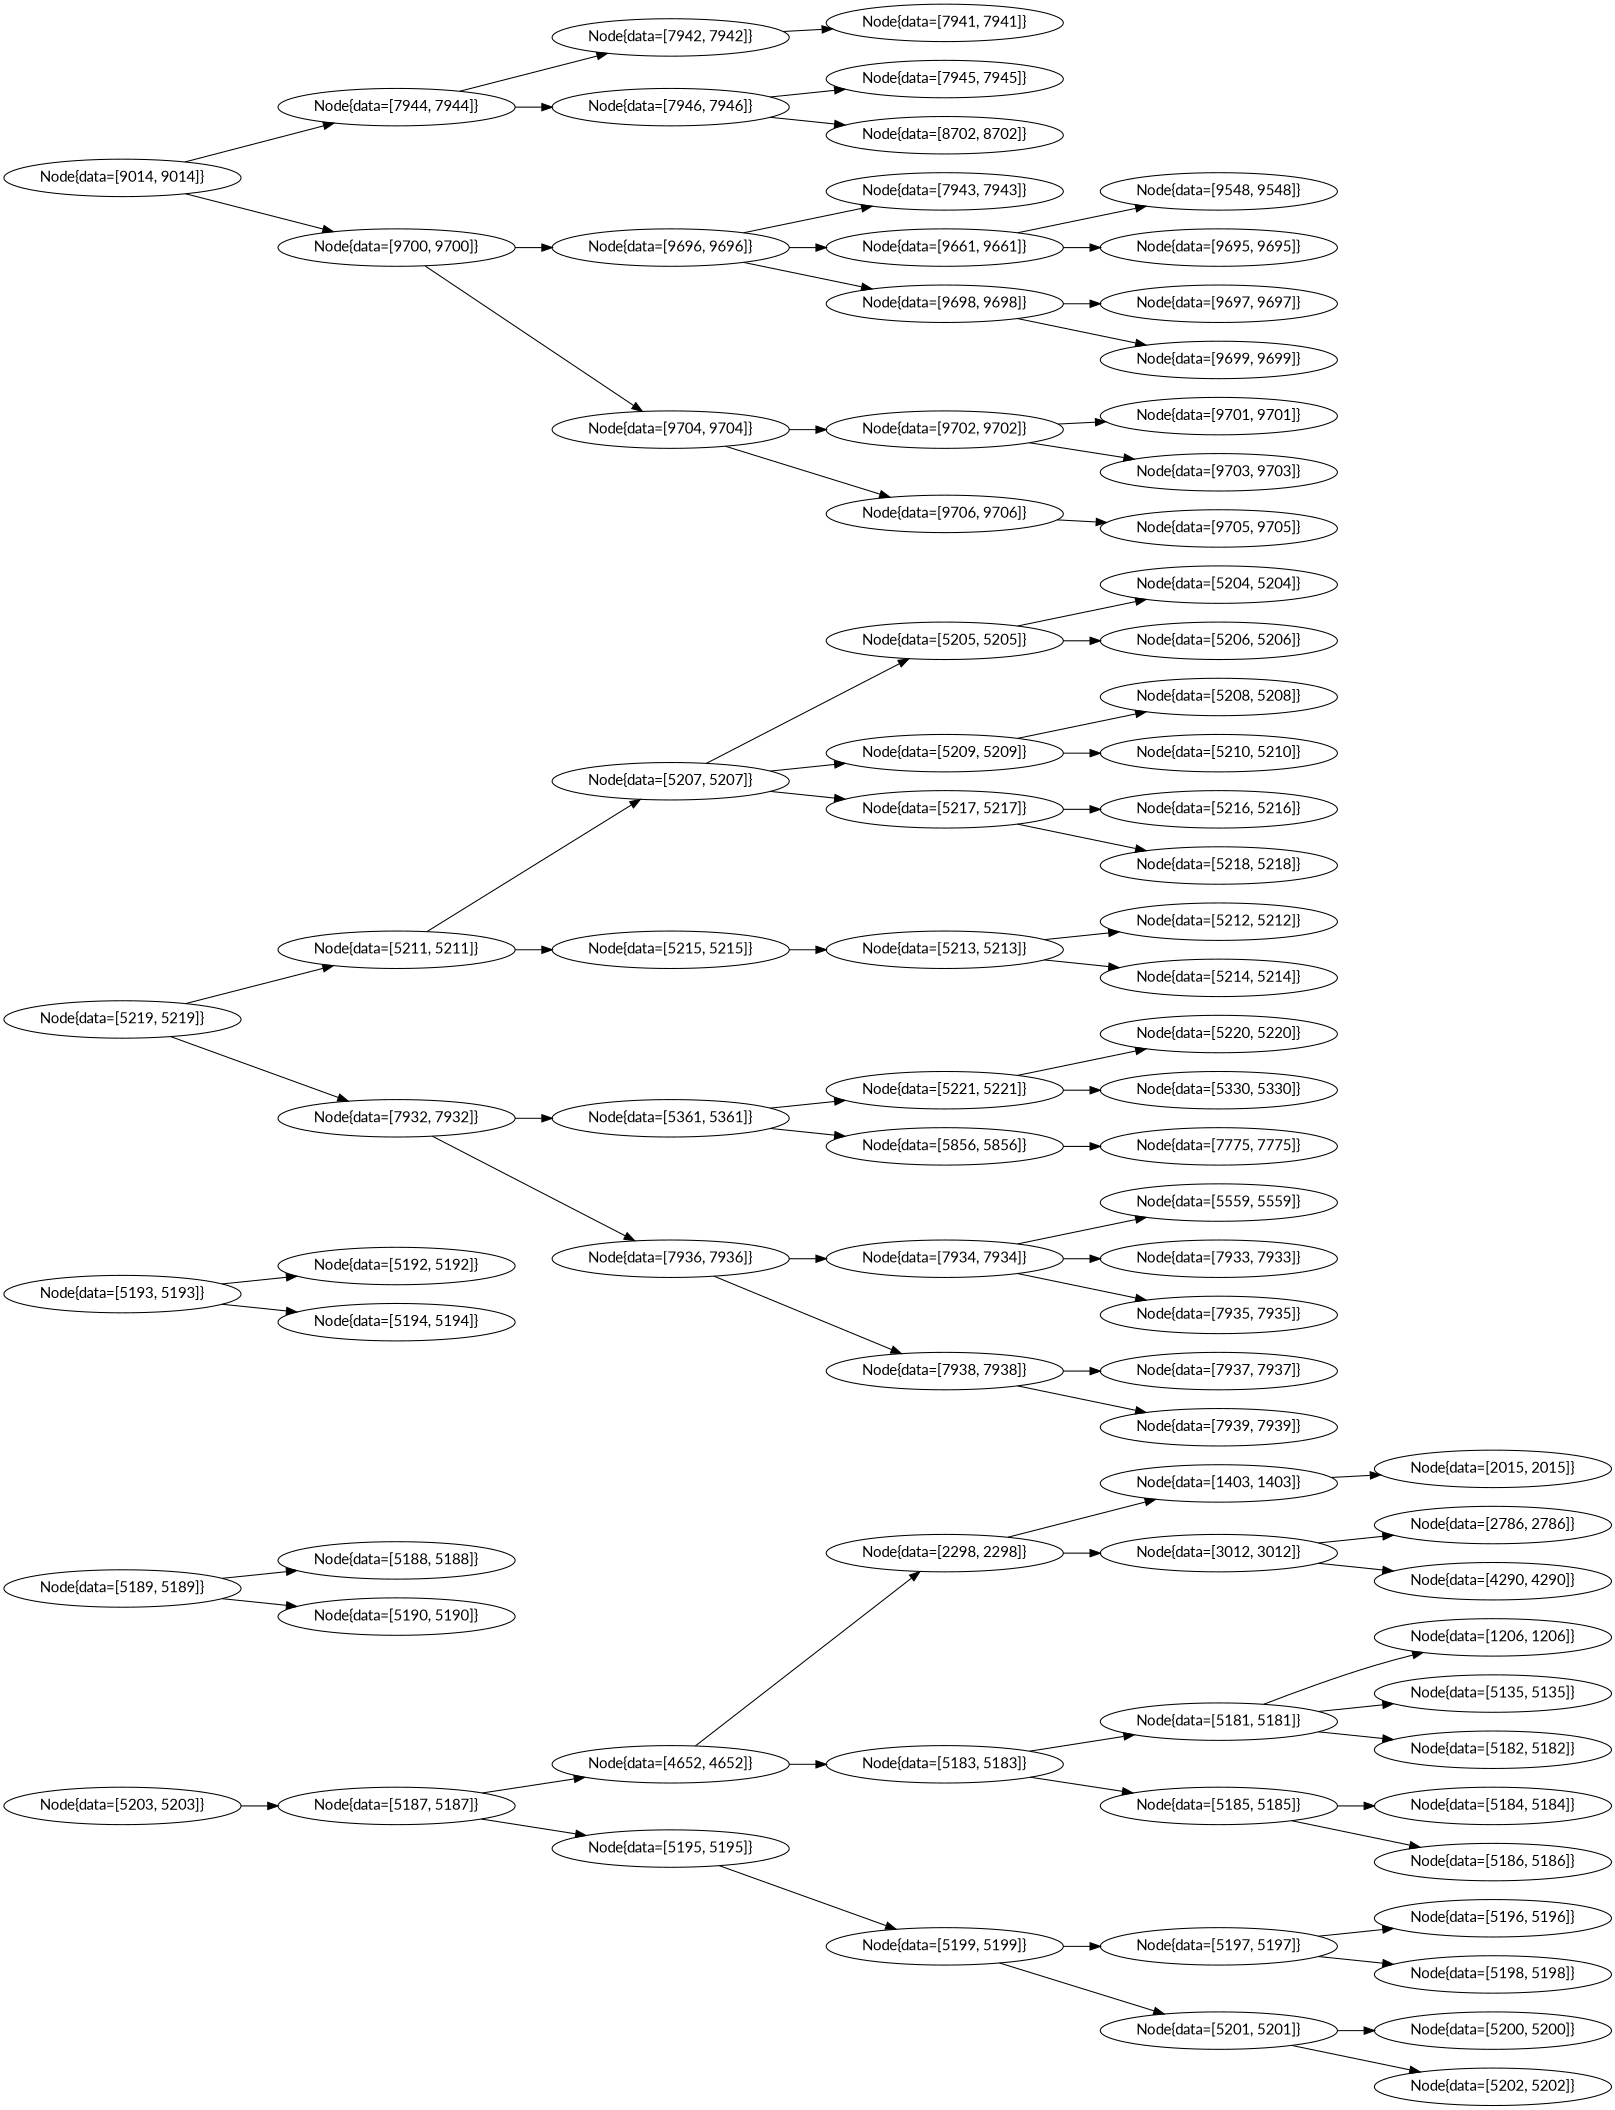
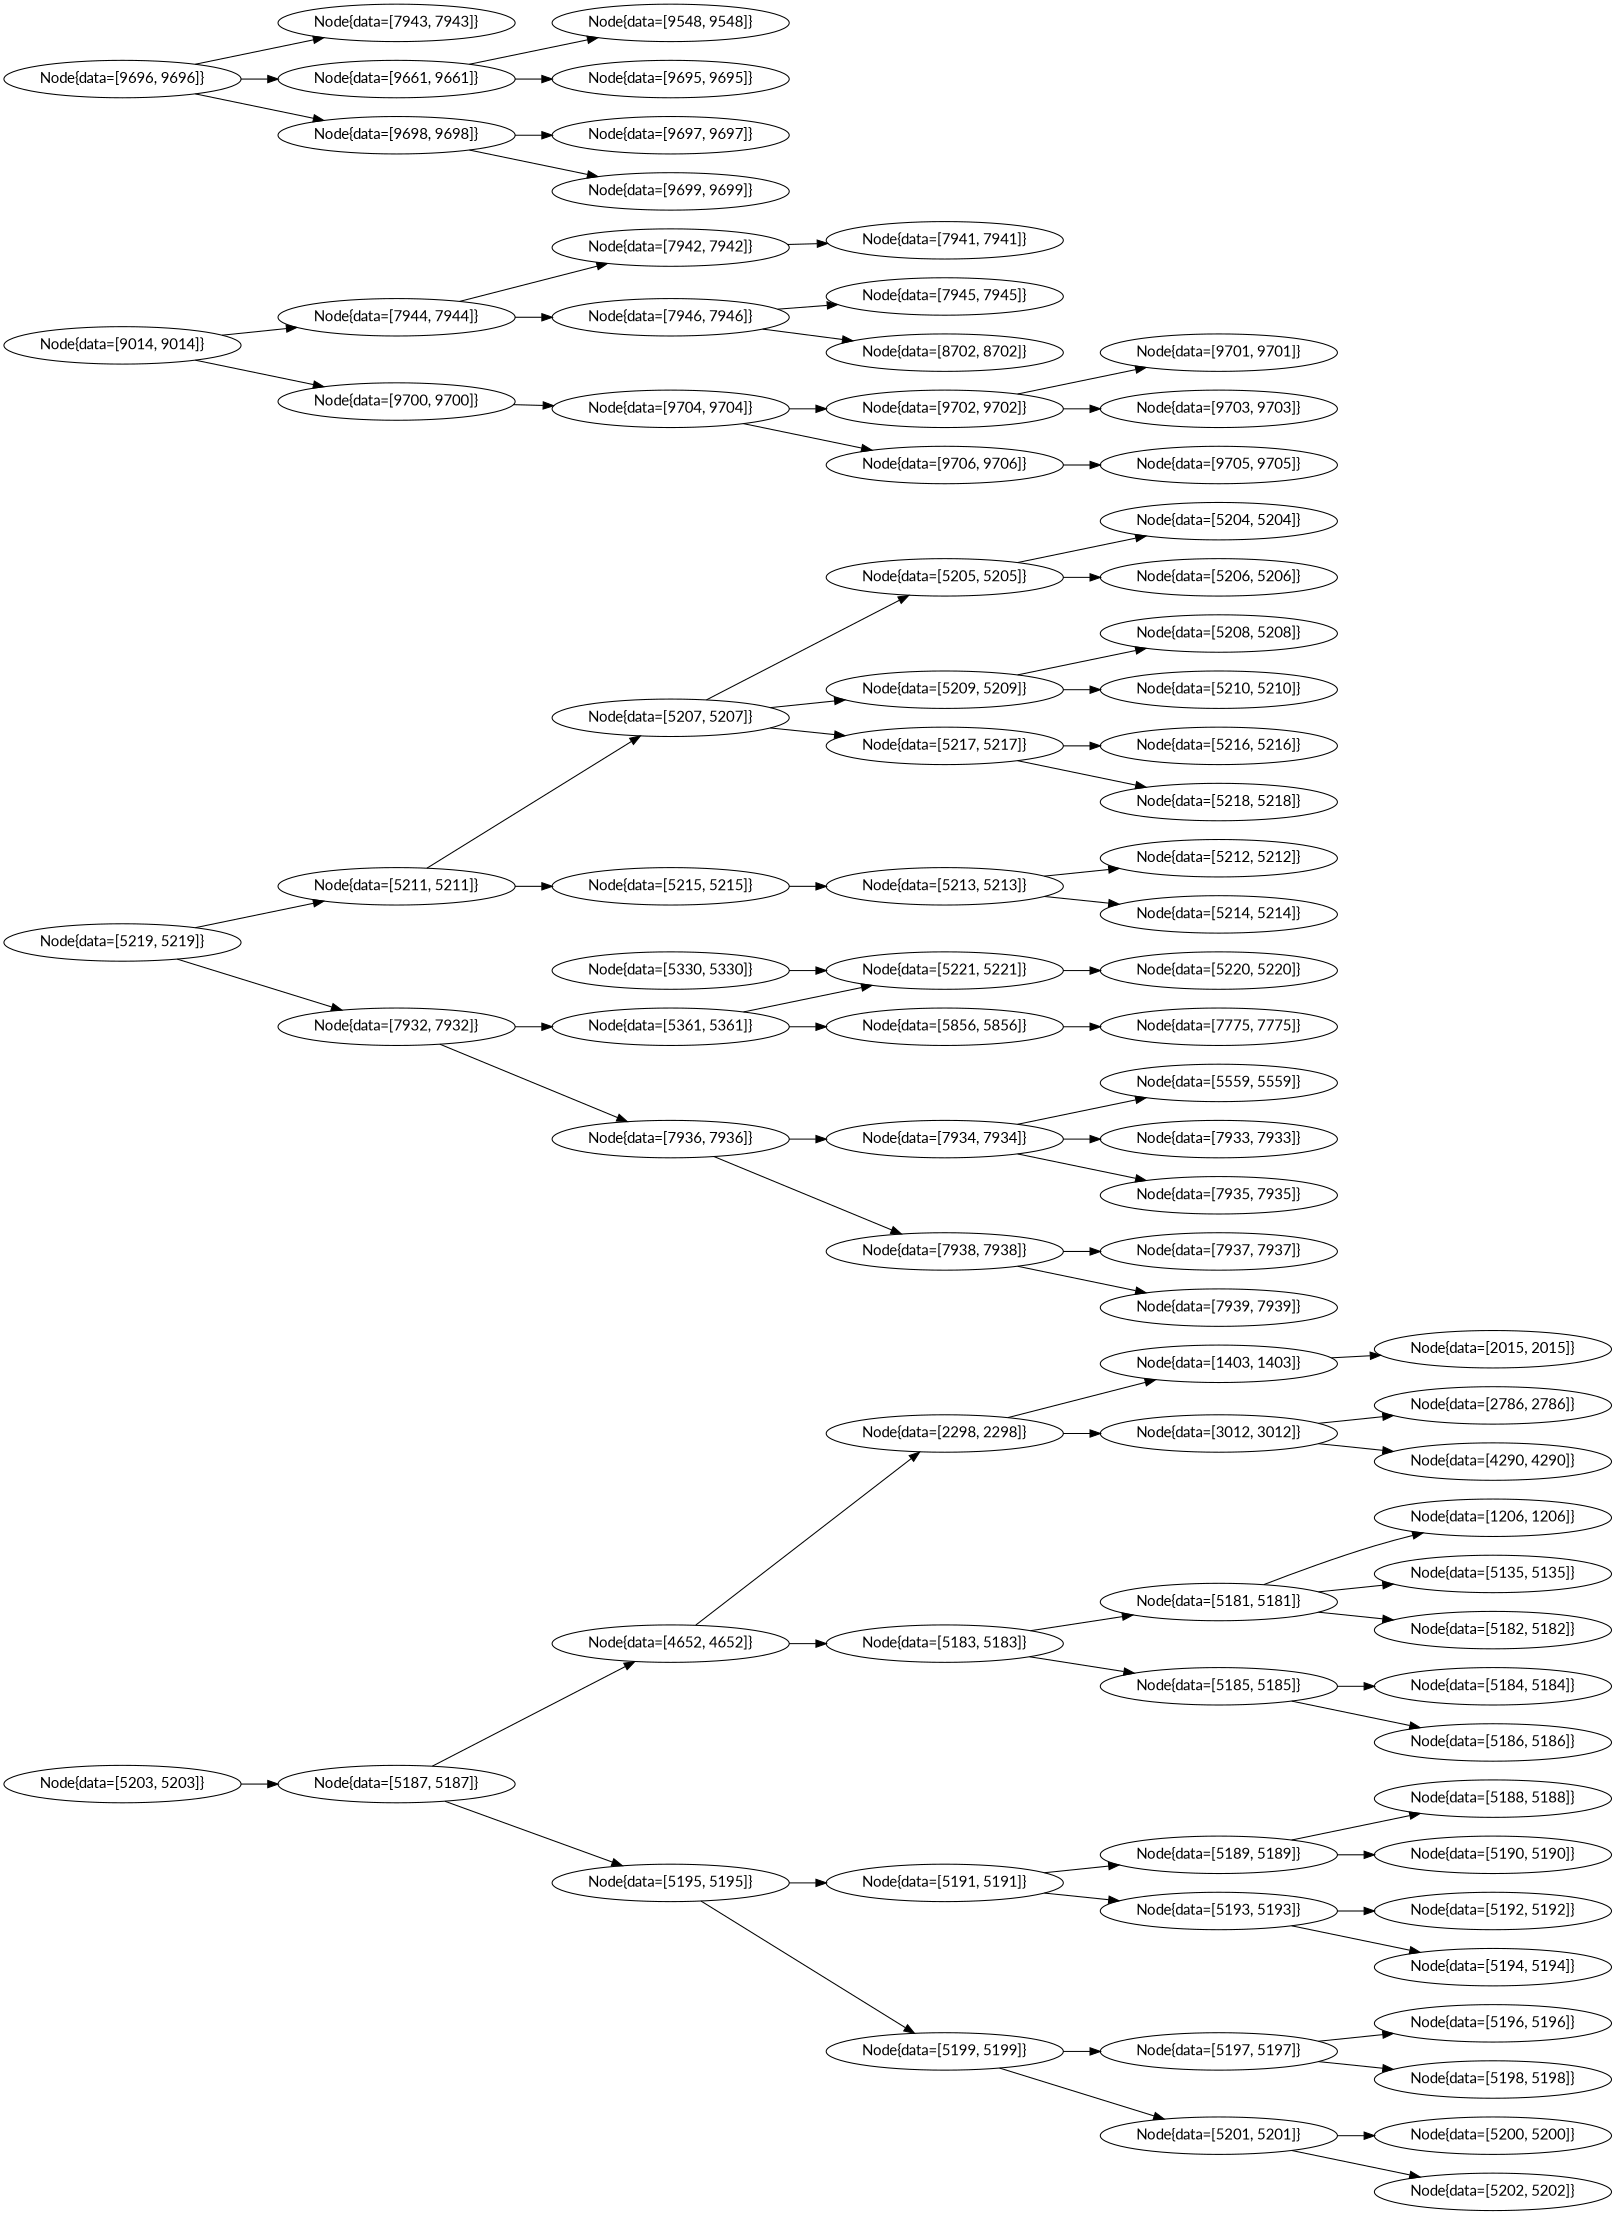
(528, 248) -> none
(1077, 1090) -> (802, 971)
none -> (945, 1883)
